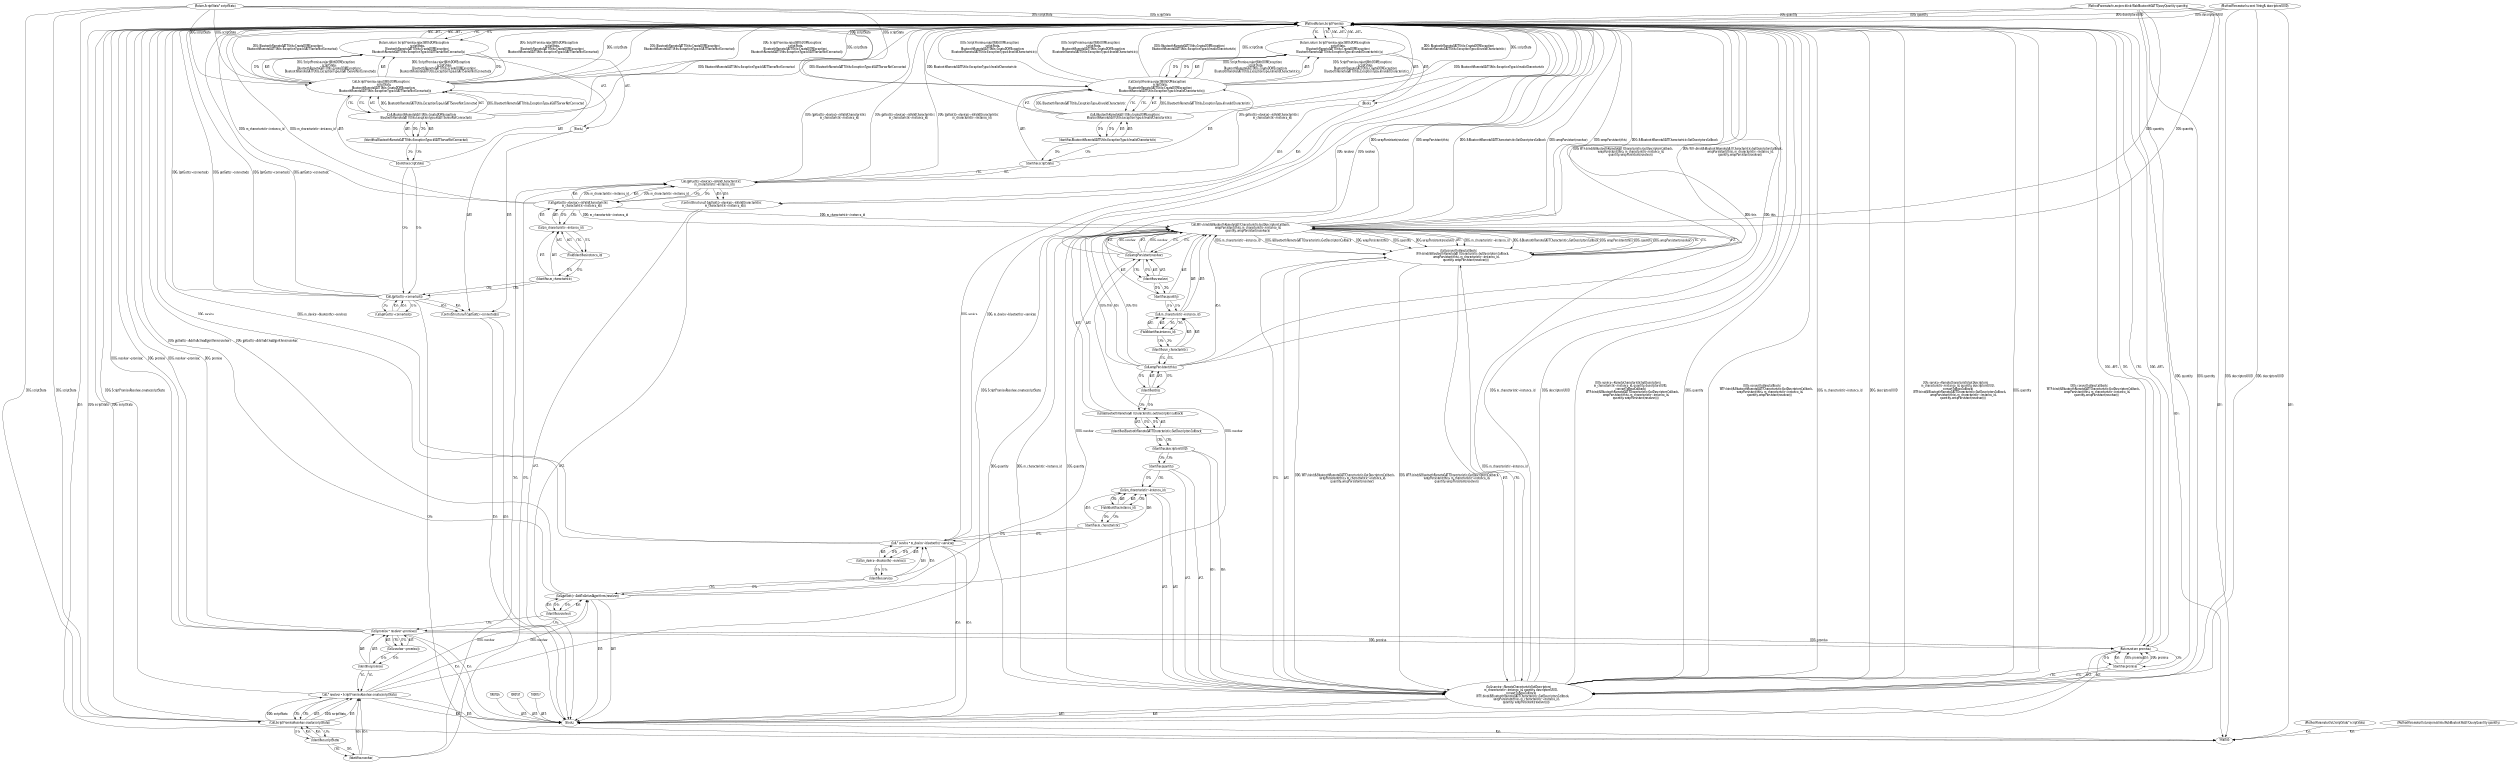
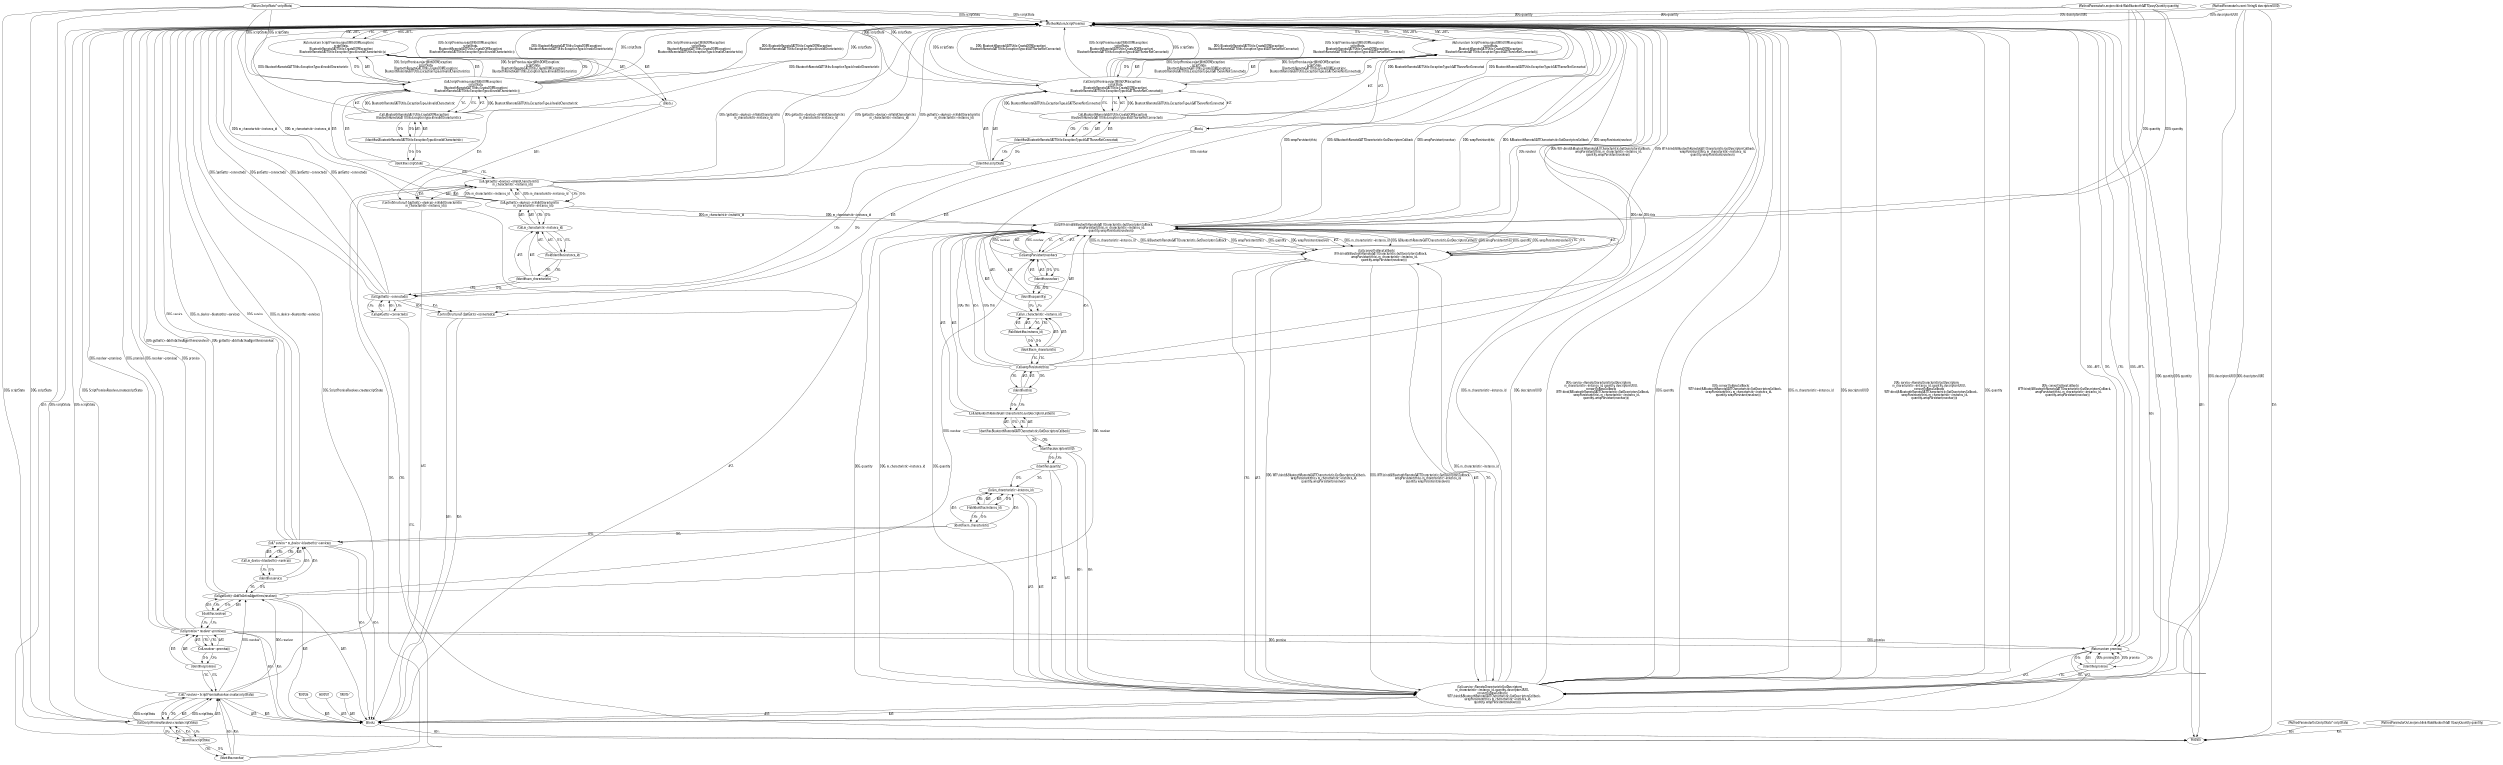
(515, 695) -> (324, 695)
(1122, 736) -> (1133, 730)
